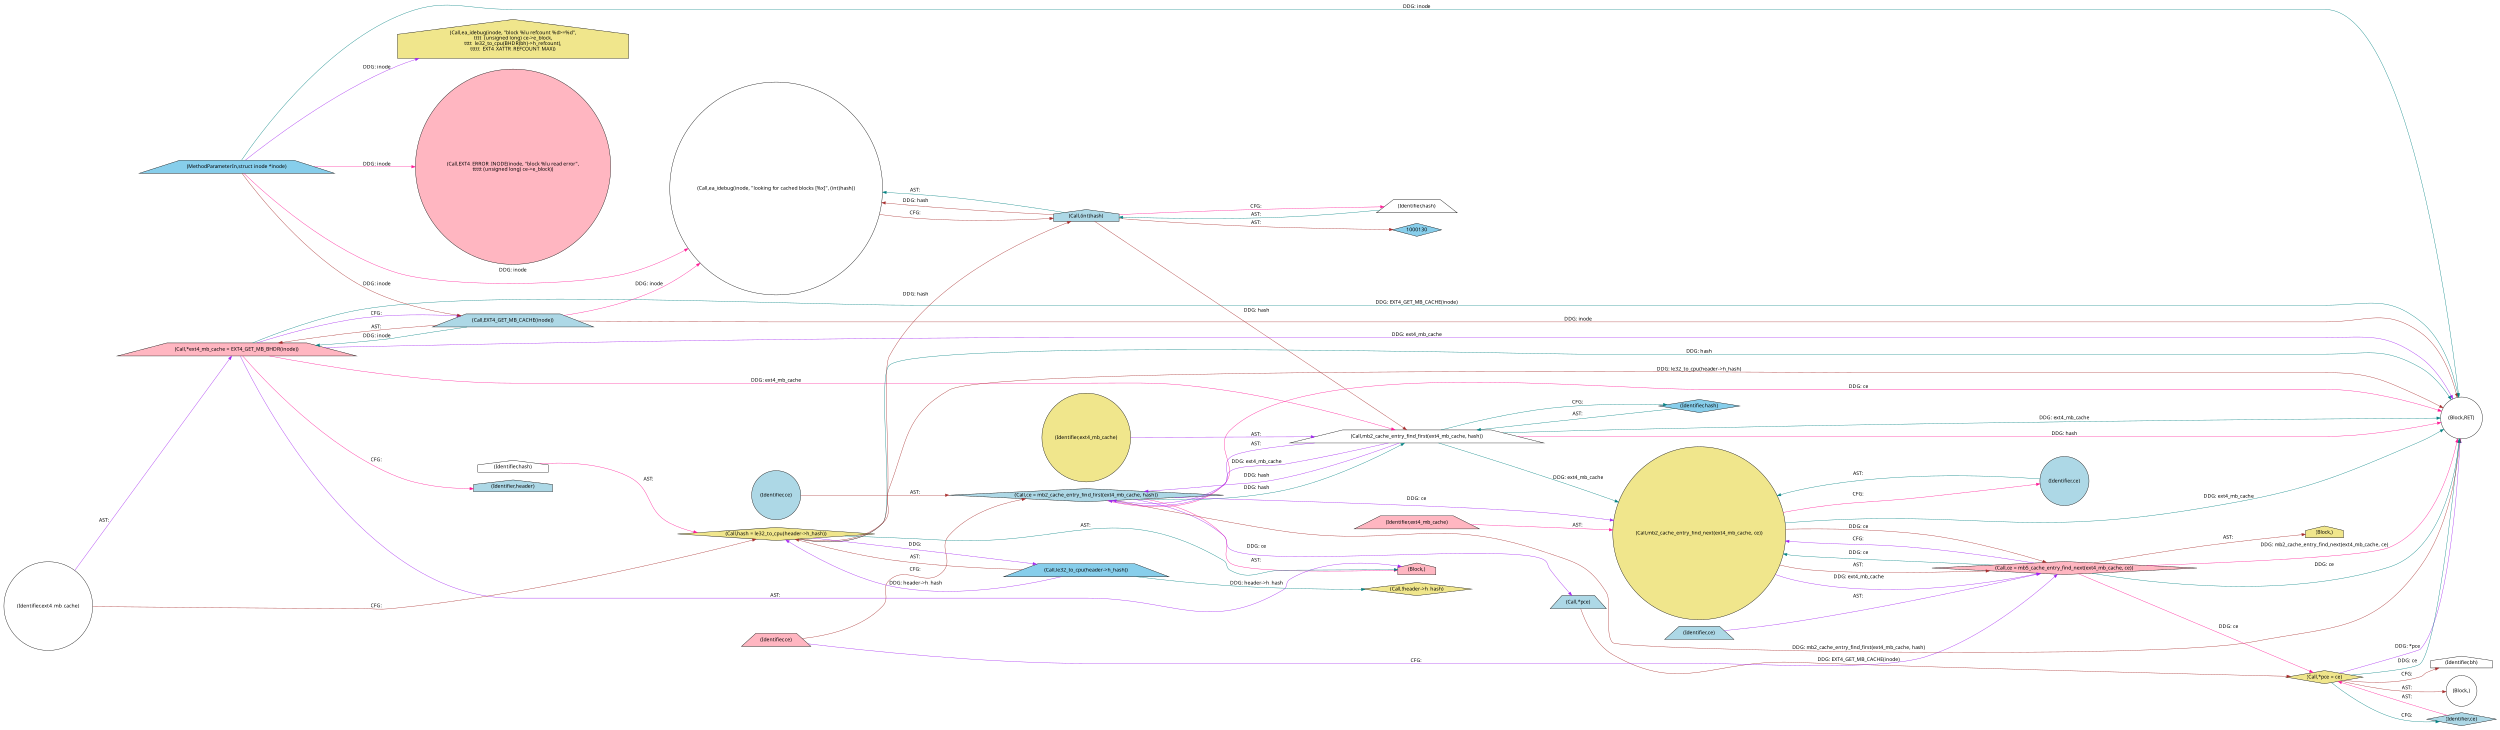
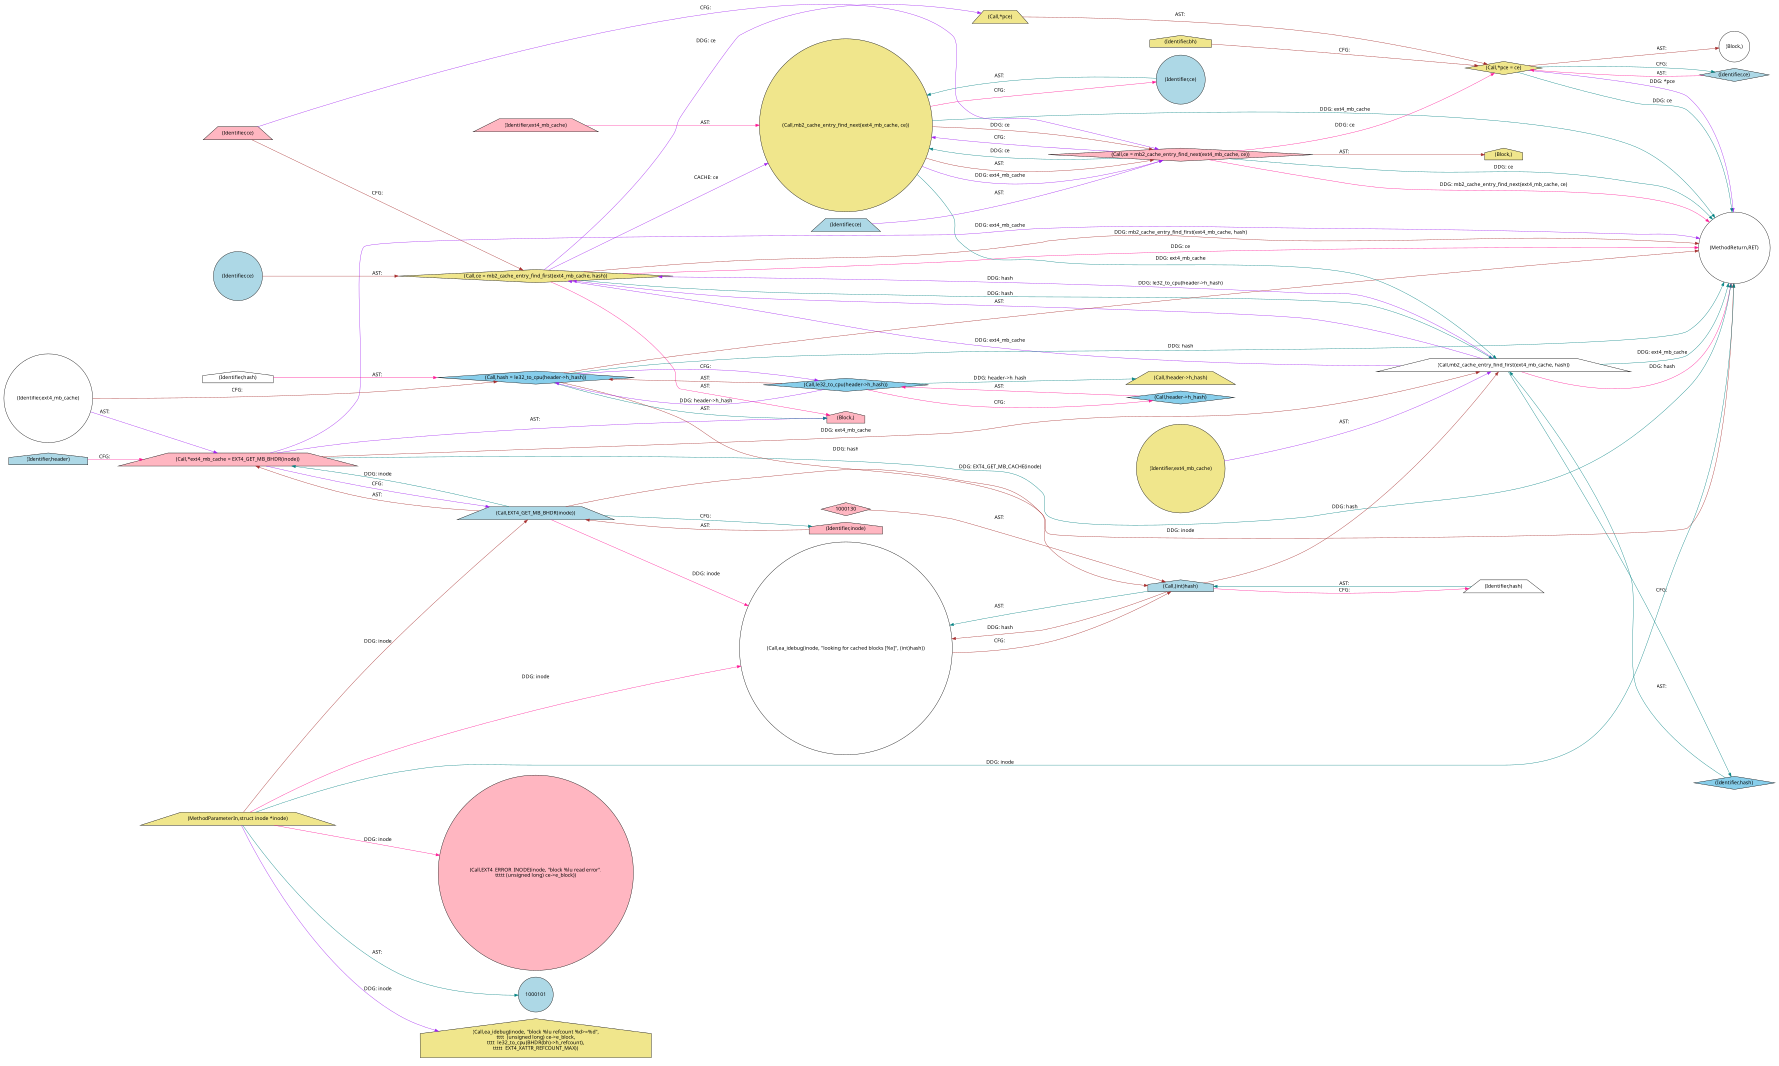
(237, 167) -> (238, 819)
(1254, 226) -> (1016, 537)
(1417, 230) -> (846, 509)
(513, 320) -> (536, 513)
(832, 383) -> (901, 435)
none -> (1181, 398)
(2462, 418) -> (1734, 248)
(343, 447) -> (114, 460)
(1527, 471) -> (1195, 265)
(1086, 495) -> (536, 276)
(1417, 499) -> (706, 178)
none -> (846, 529)
(776, 534) -> (536, 378)
(916, 544) -> (706, 367)
(2064, 568) -> (1181, 155)
(1086, 570) -> (846, 385)
(1417, 589) -> (1181, 378)
(1578, 602) -> (1000, 17)
(1859, 660) -> (1181, 15)
(2462, 663) -> (1181, 42)
(2391, 682) -> (1343, 54)
none -> (536, 995)
